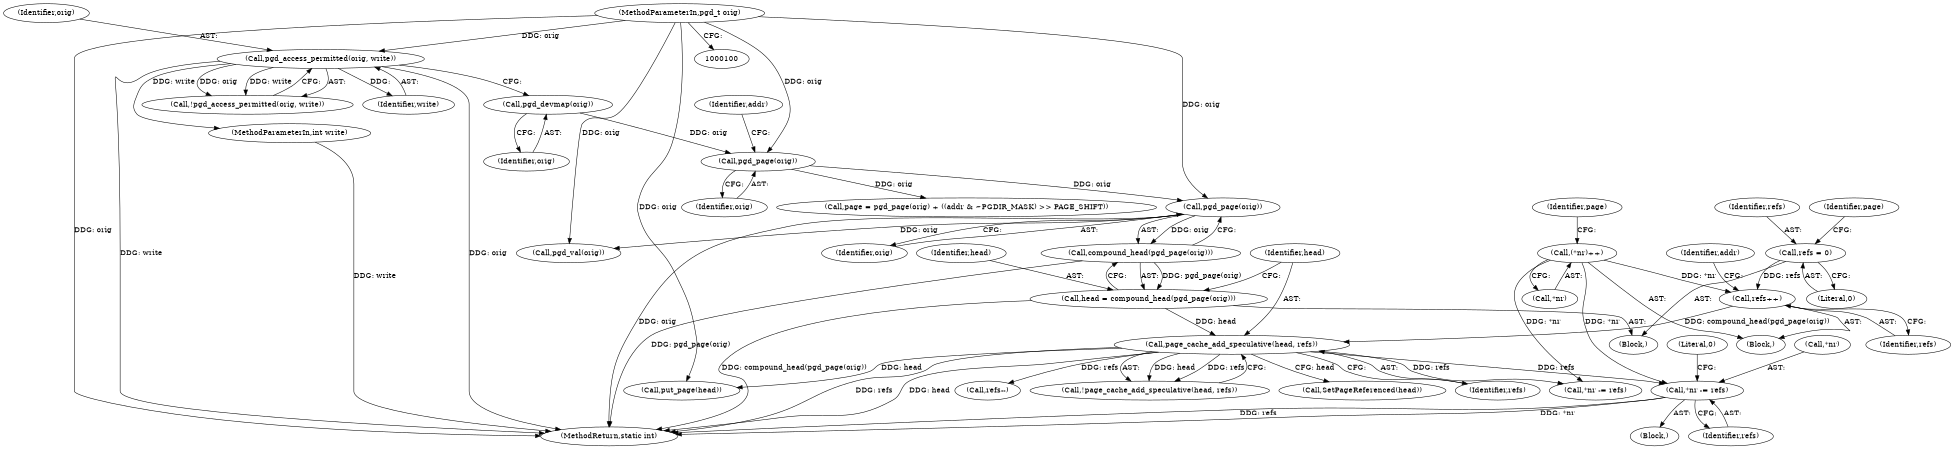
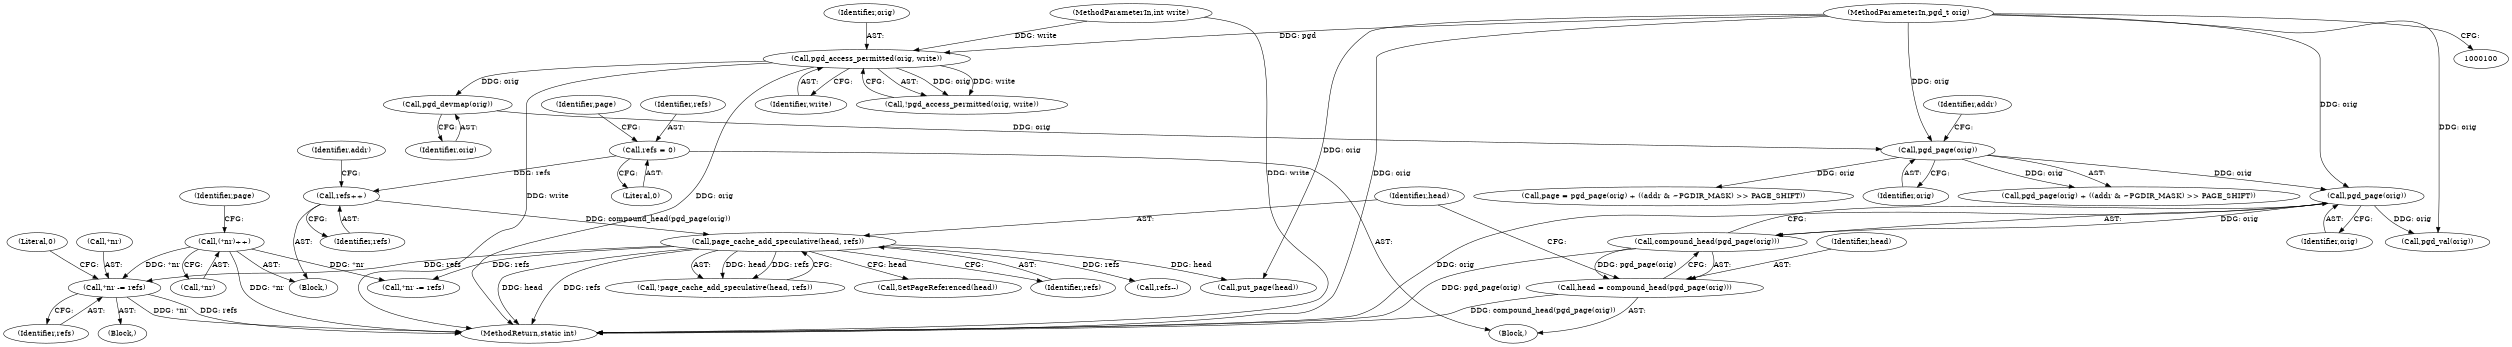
(541, 36) -> (1298, 36)
(381, 82) -> (844, 82)
(514, 82) -> (500, 82)
(138, 93) -> (1003, 35)
none -> (2129, 196)
(1665, 276) -> (325, 321)
(1188, 321) -> none
